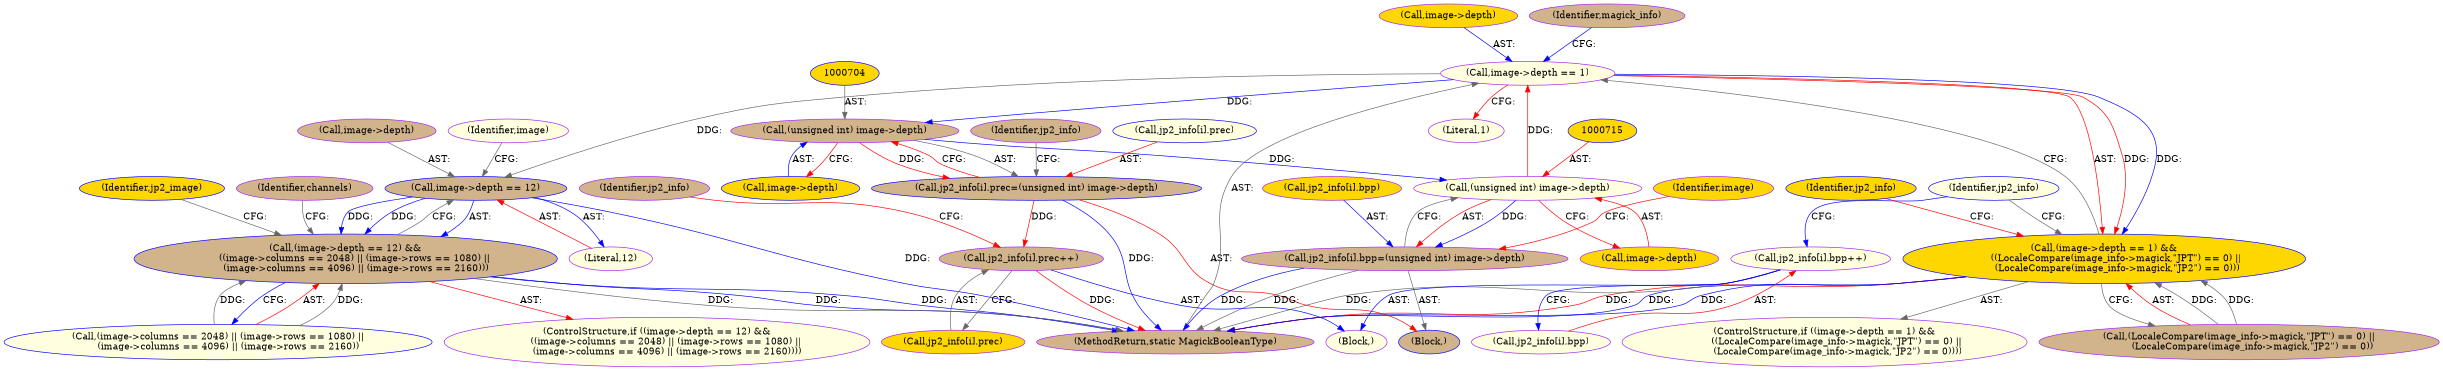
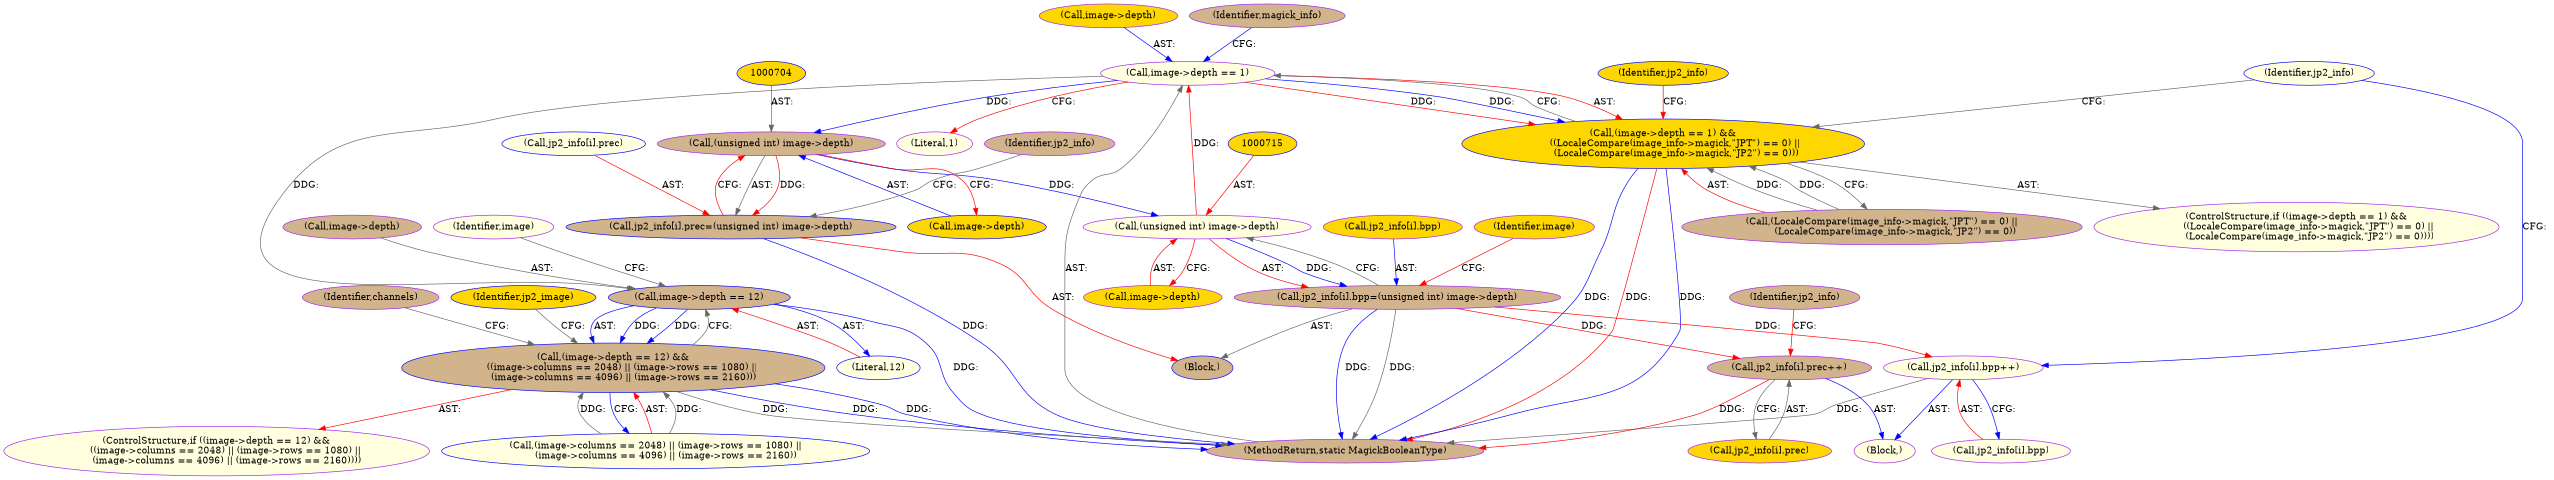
(1030, 220) -> (1595, 333)
(611, 259) -> (878, 368)
none -> (1711, 327)
